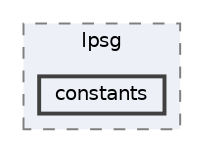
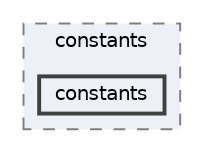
(102, 42) -> (102, 42)
